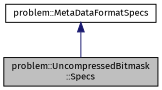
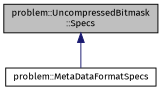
(81, 45) -> (81, 55)
